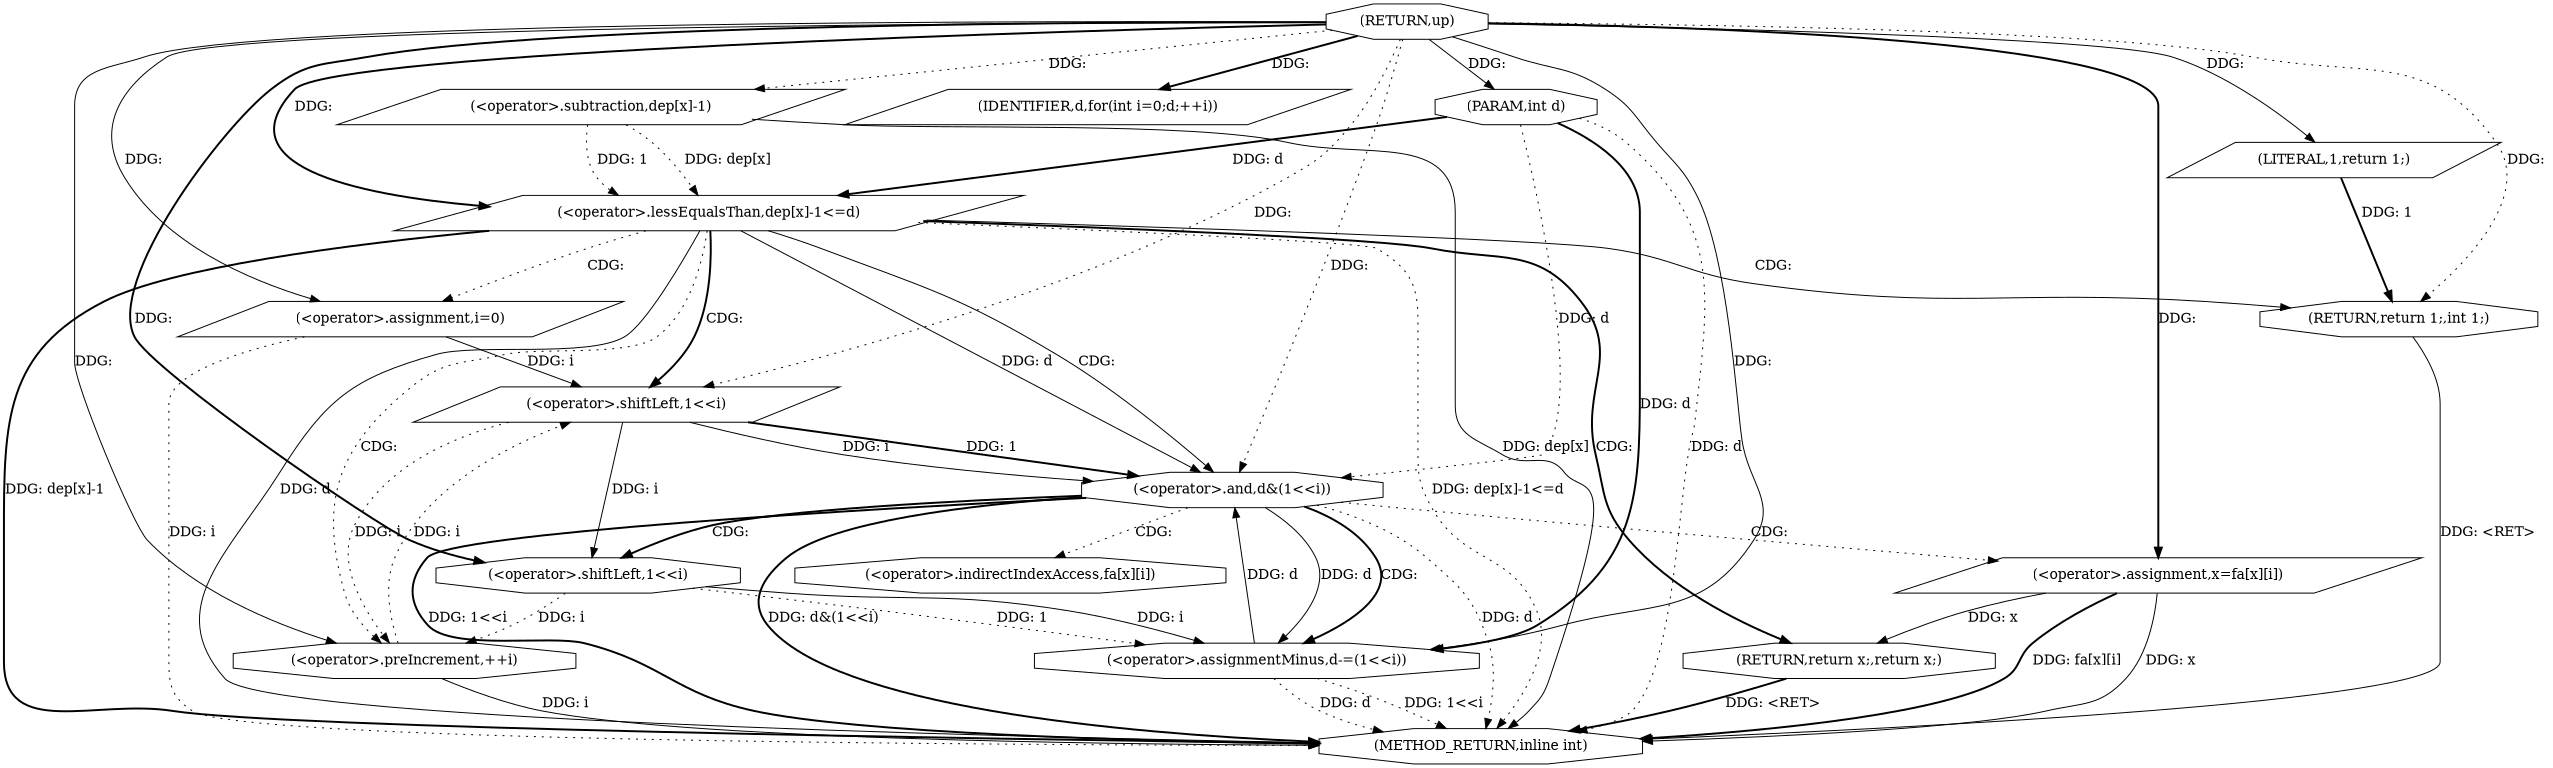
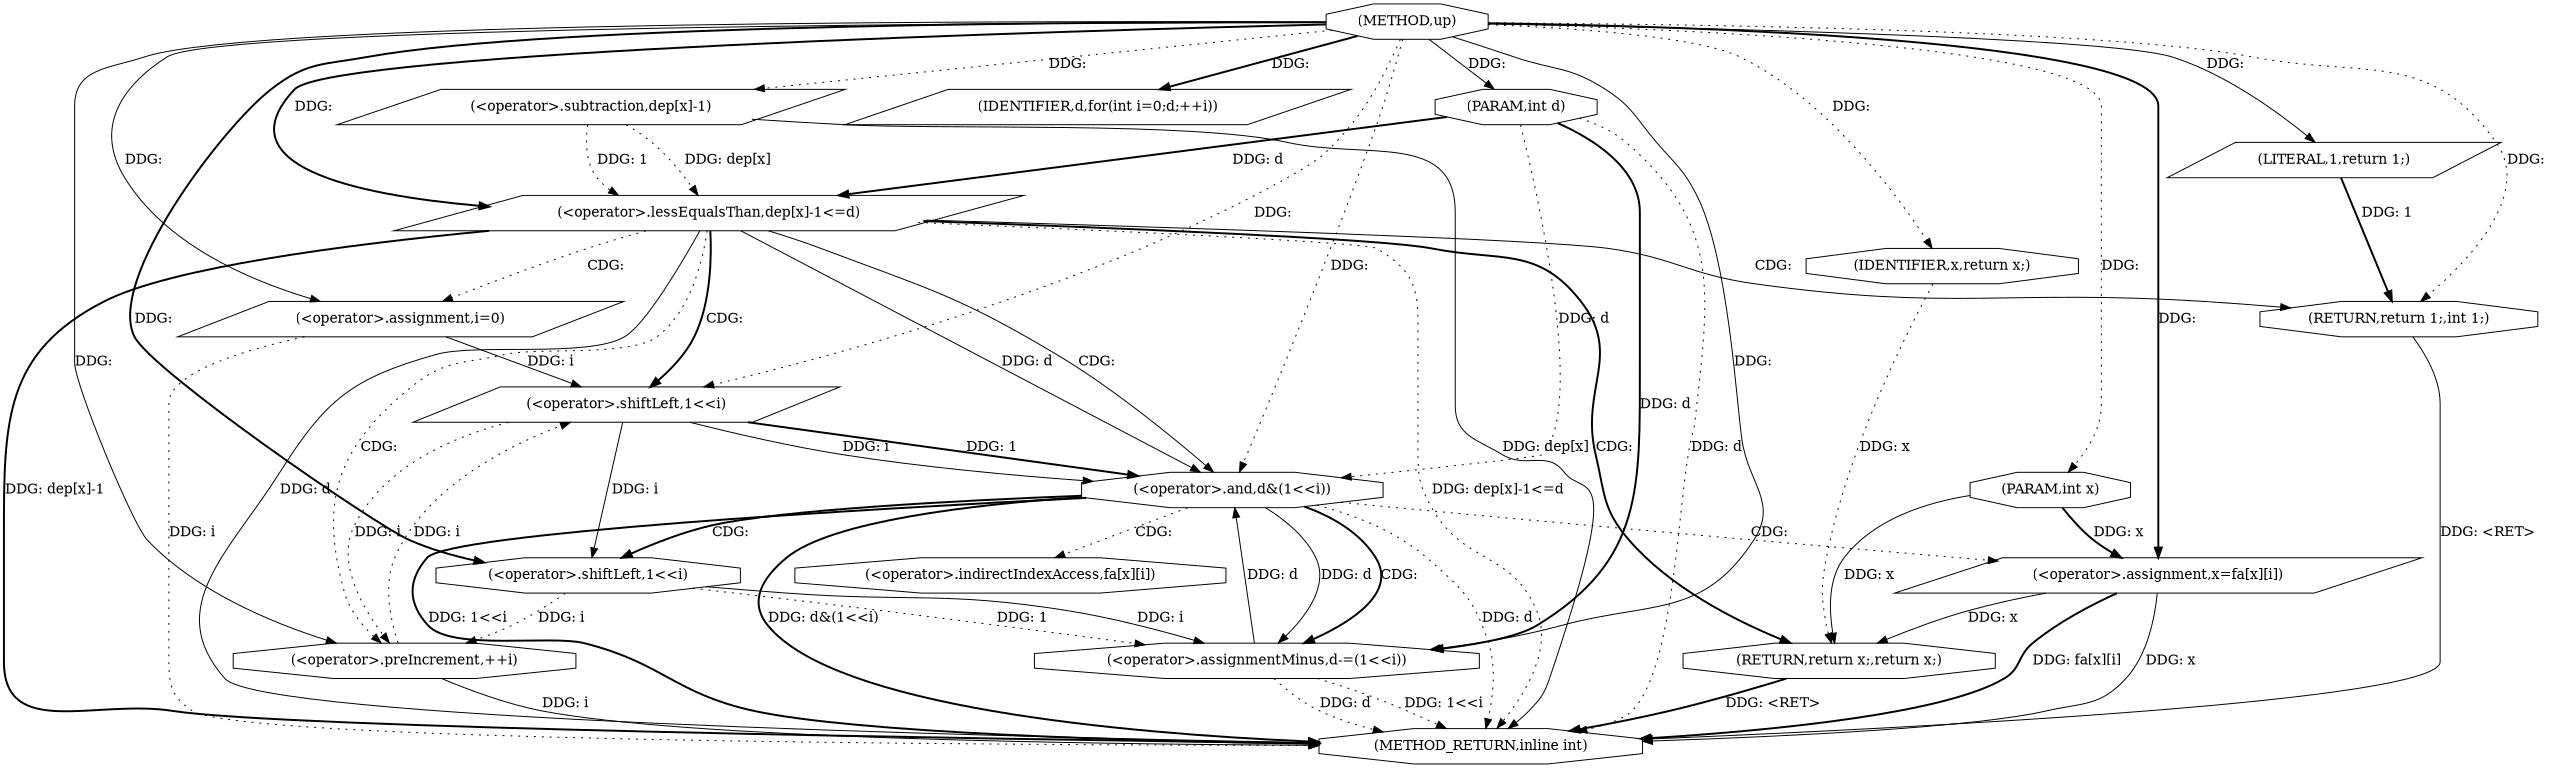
(1407, 22) -> (1407, 22)
none -> (1942, 266)
none -> (2050, 490)
